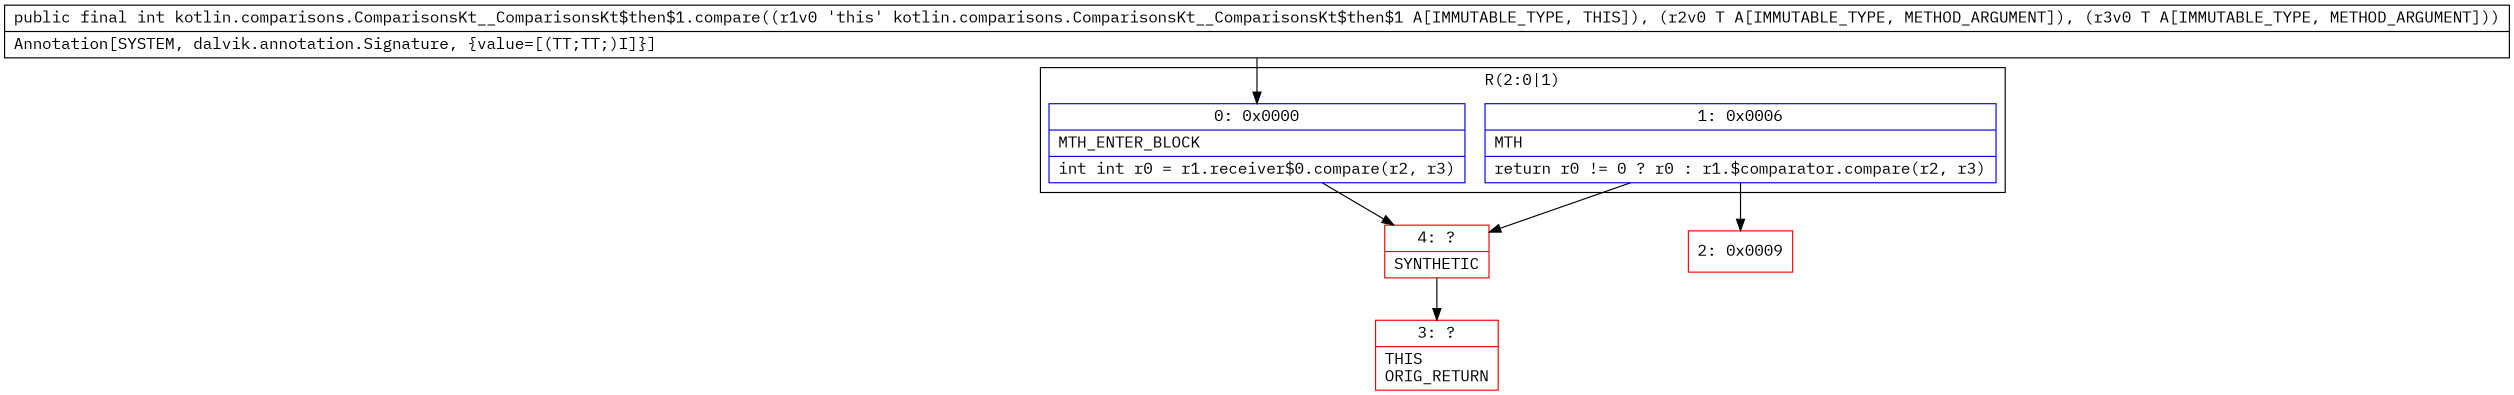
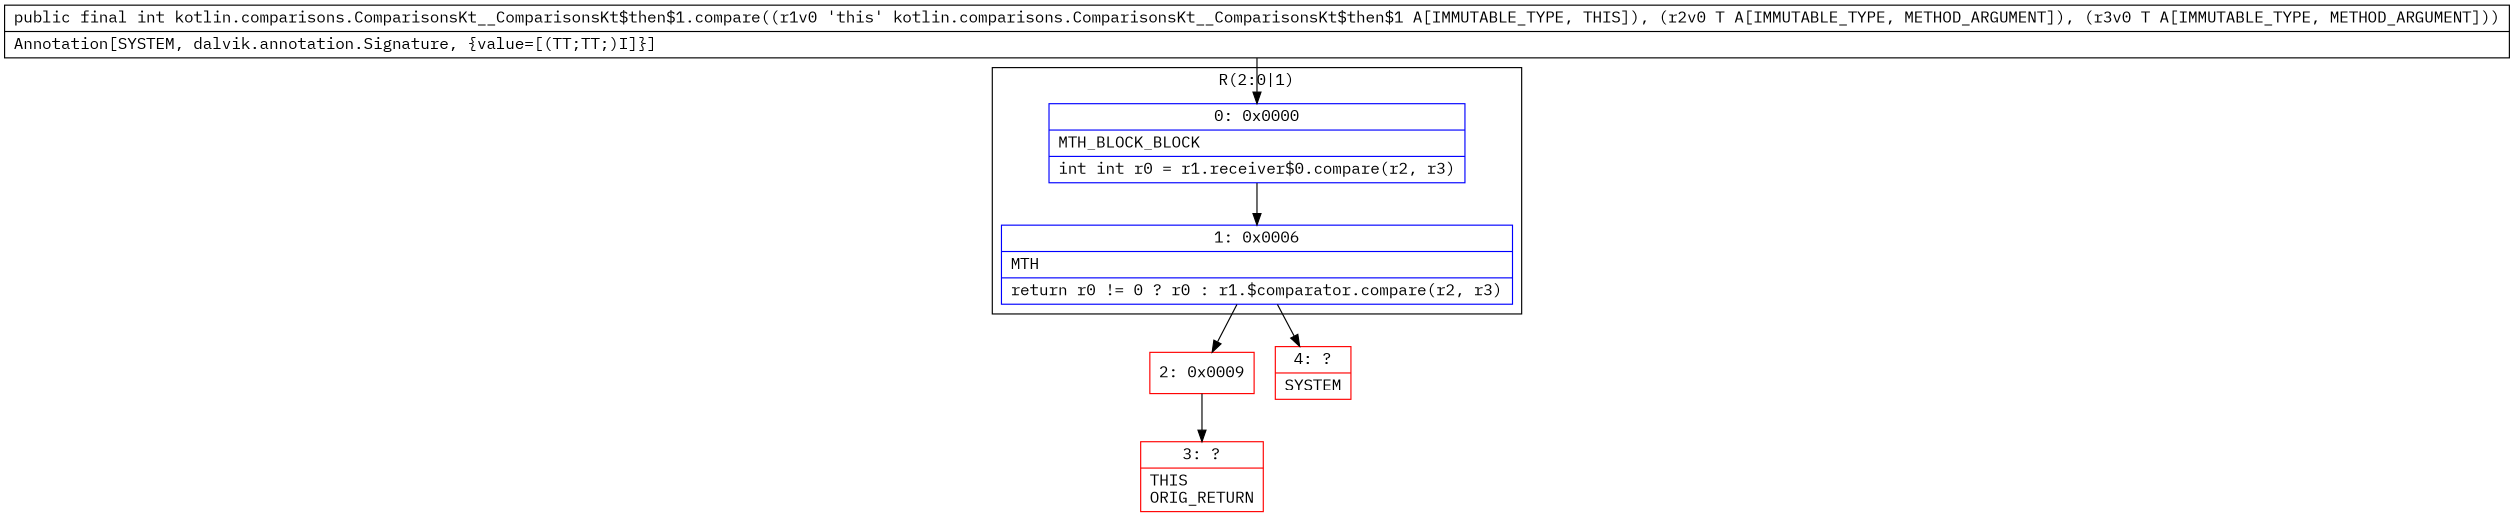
(1129, 143) -> (1129, 143)
(1353, 201) -> (1257, 198)
(1437, 264) -> (1313, 386)
(1437, 293) -> (1202, 412)
